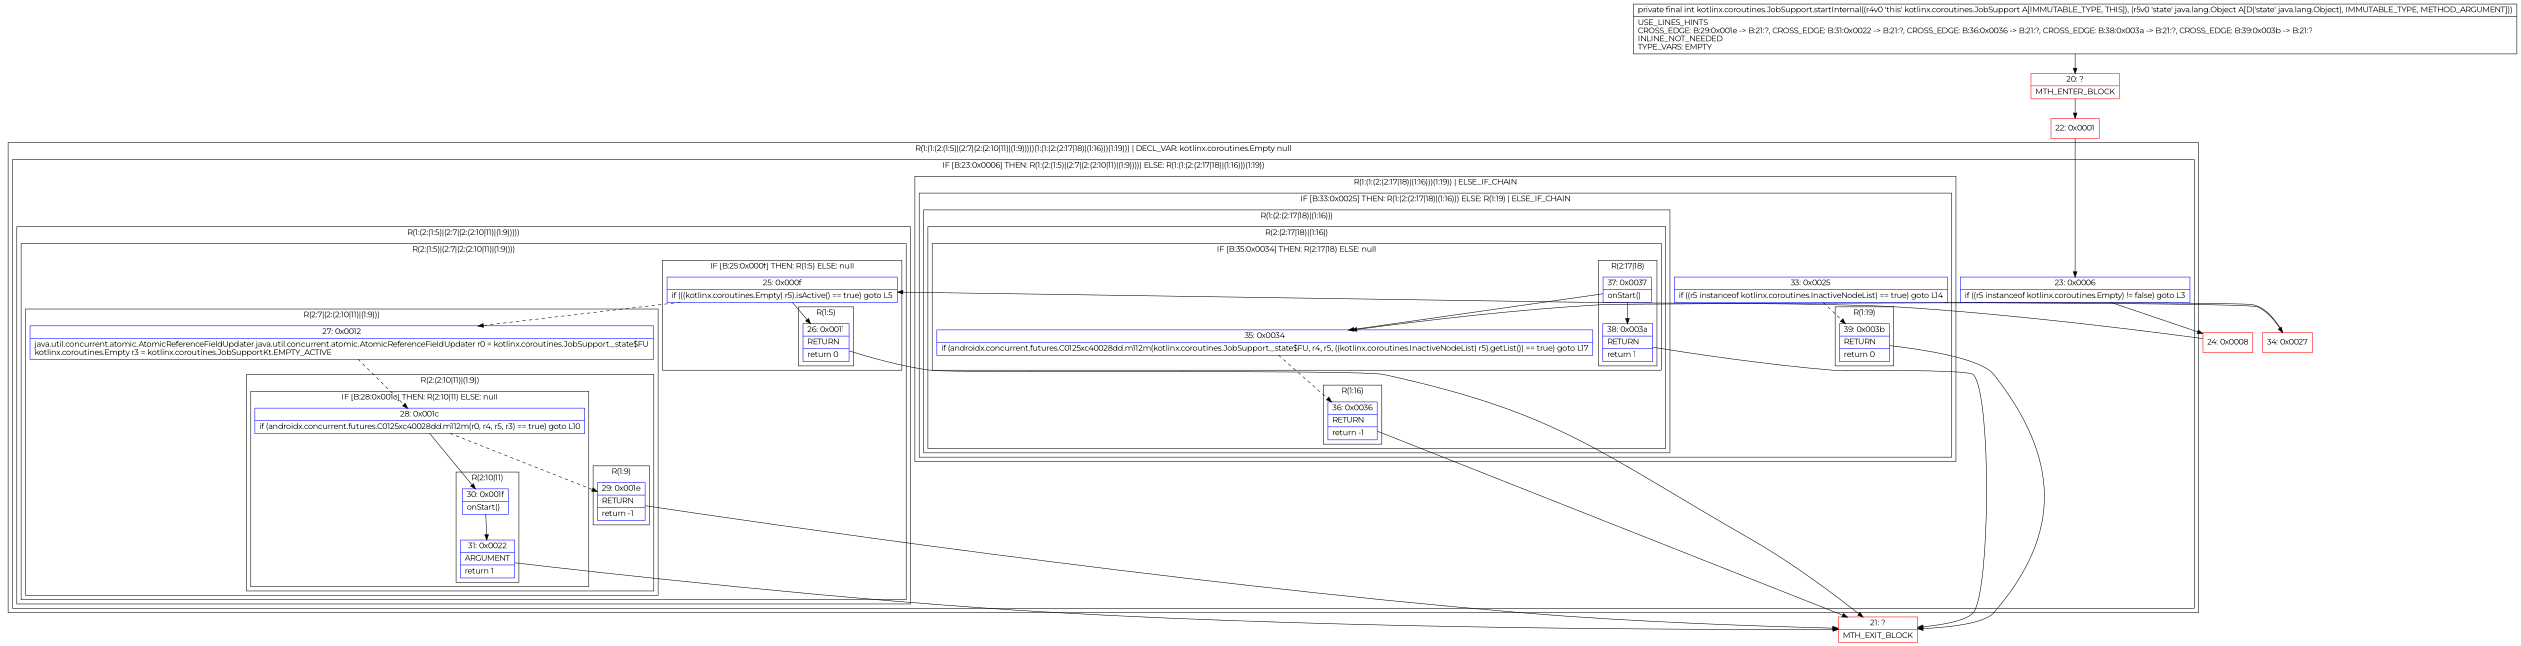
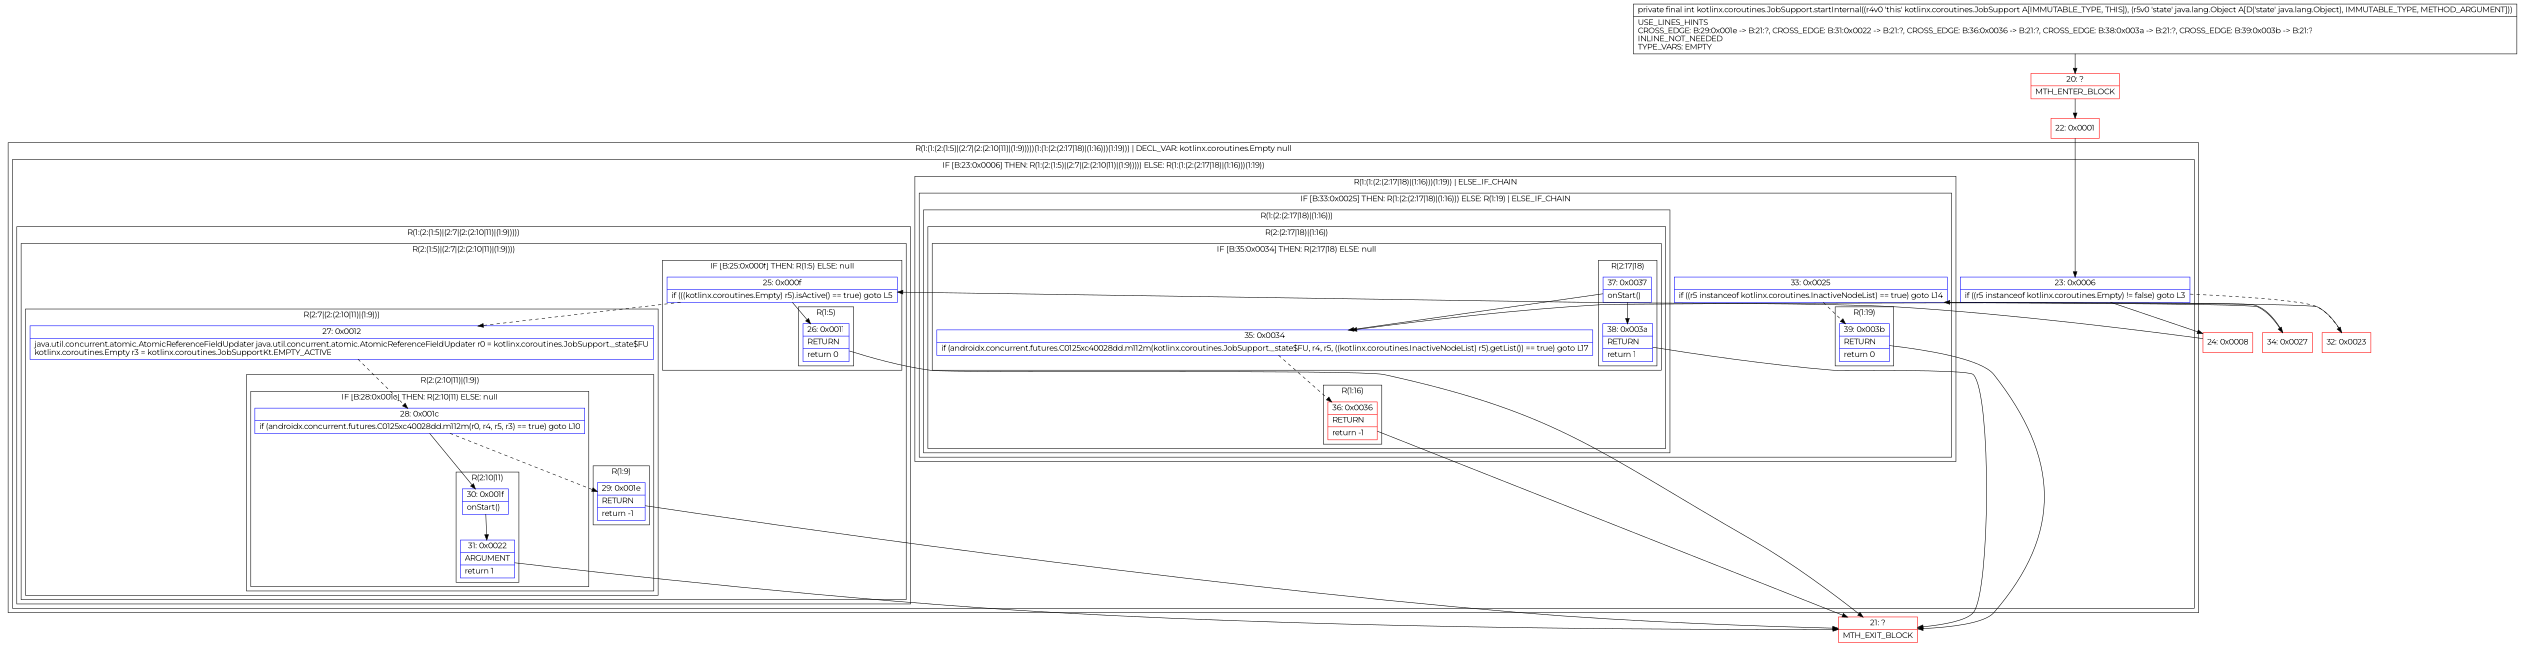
none -> (2346, 343)
(1353, 421) -> (1353, 421)
